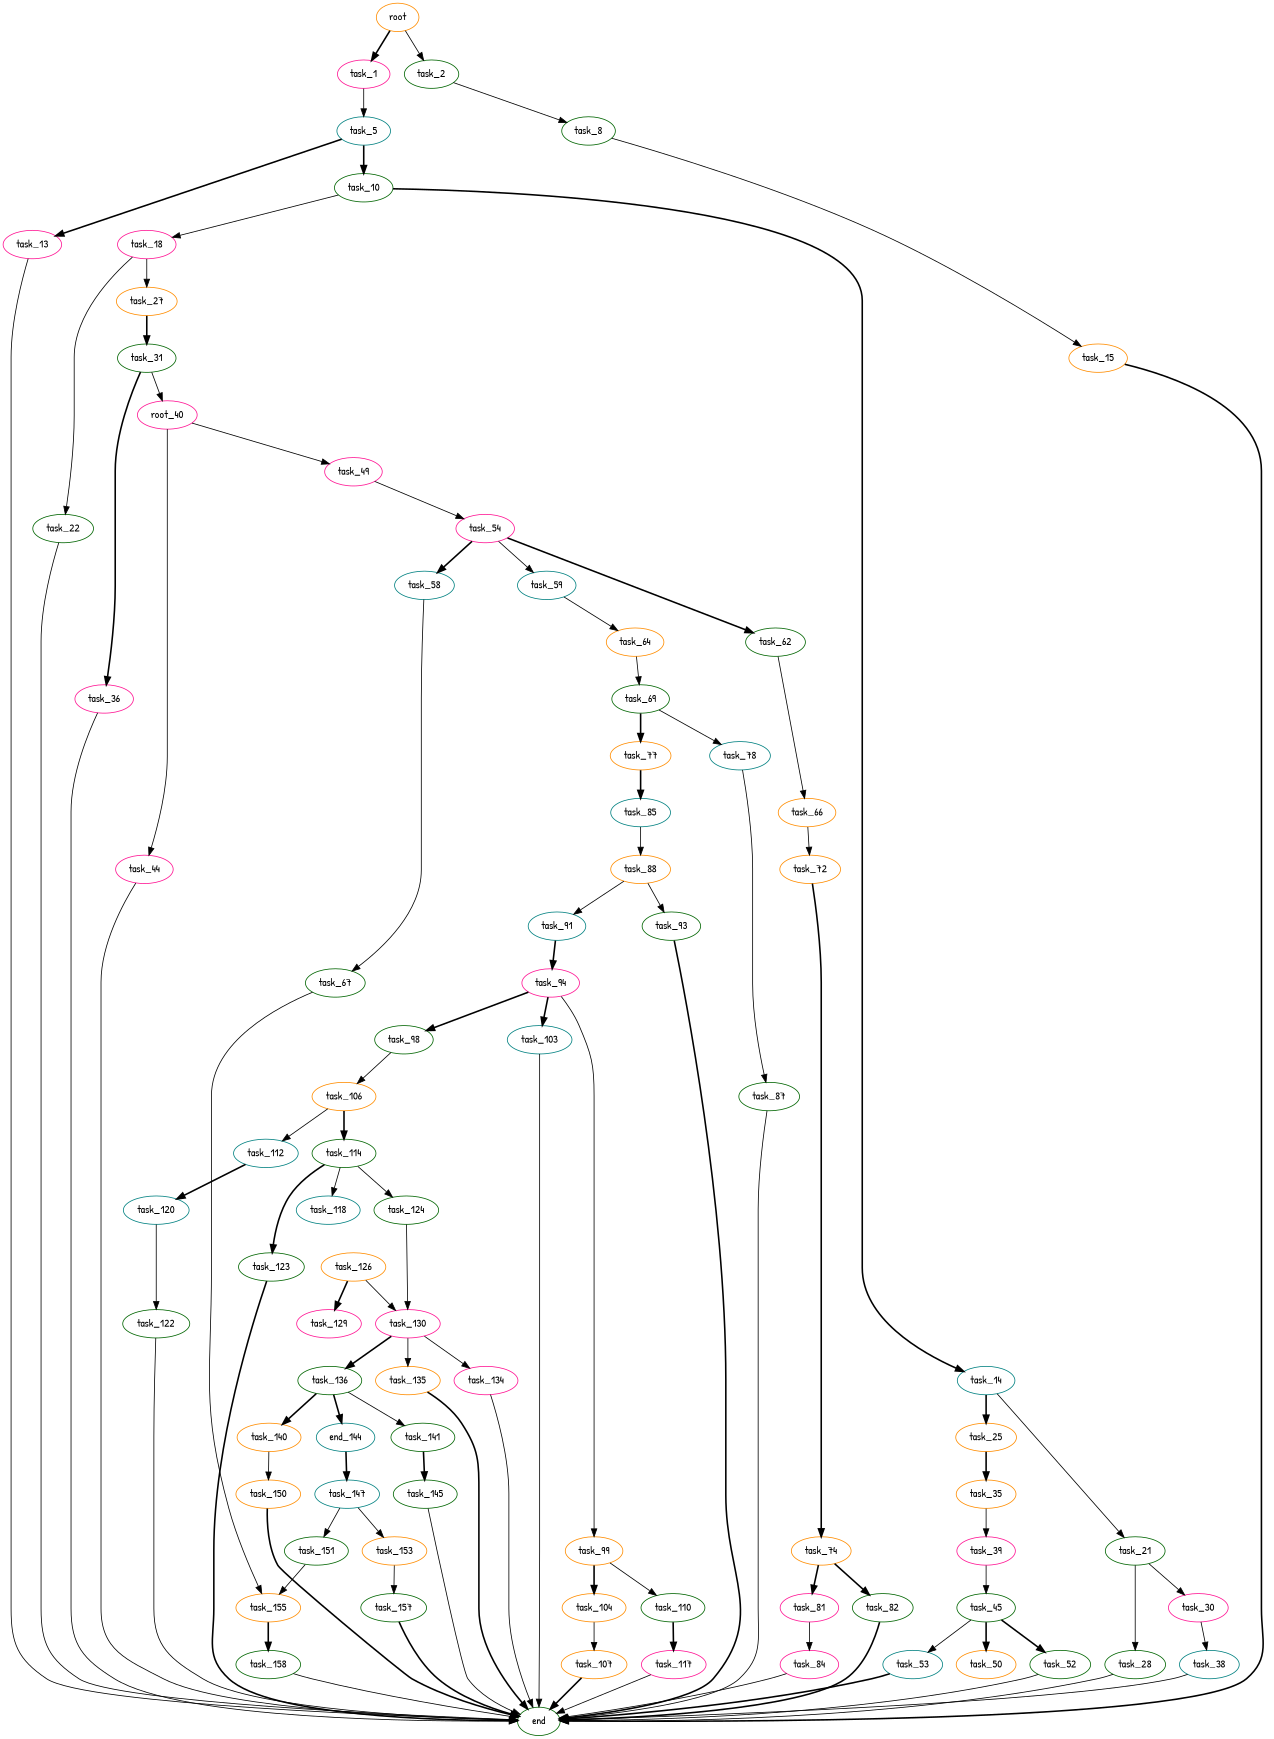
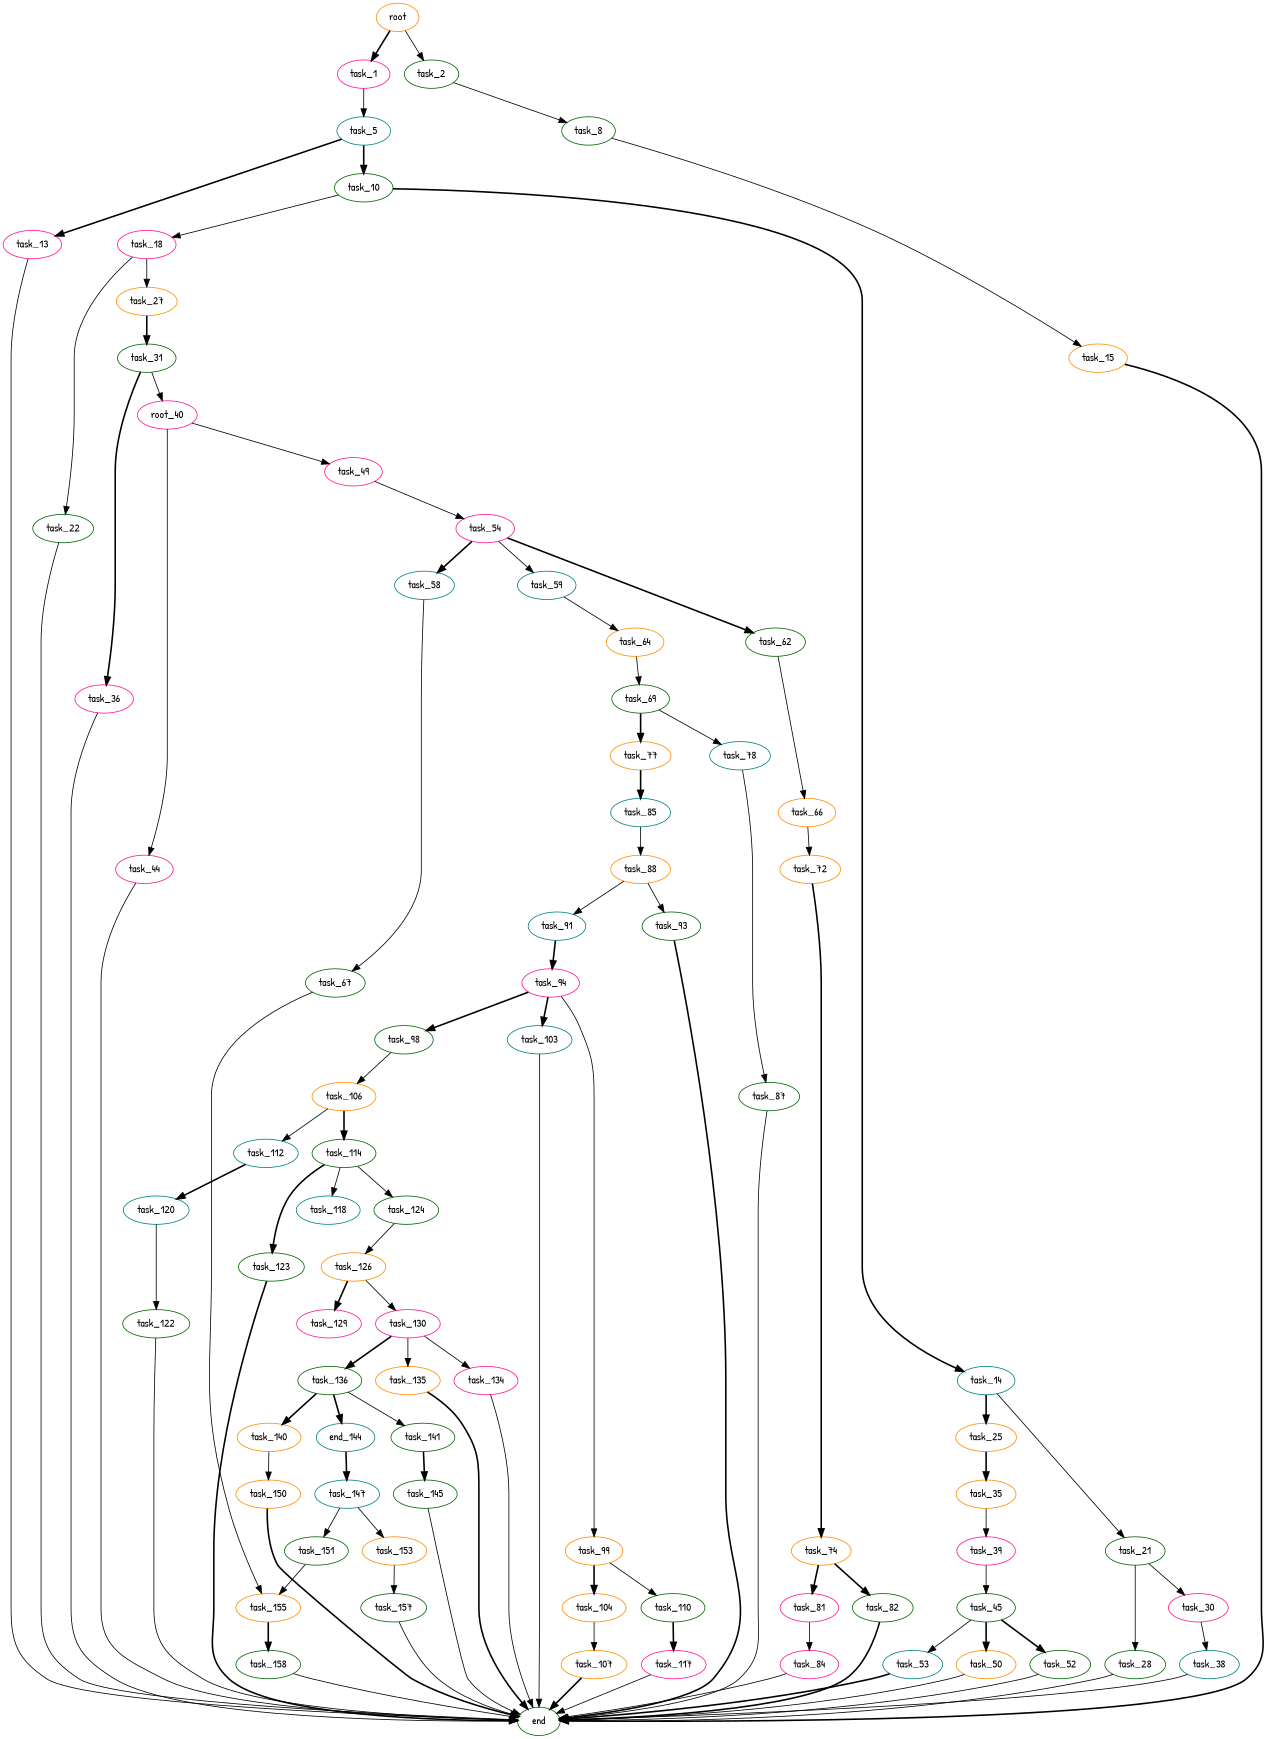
(407, 1263) -> (383, 1236)
(443, 1683) -> (443, 1683)
none -> (778, 1706)
